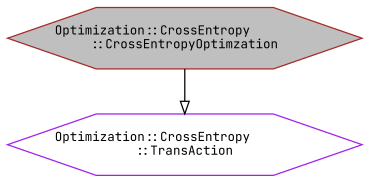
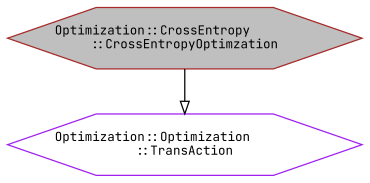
(185, 145) -> (185, 145)
